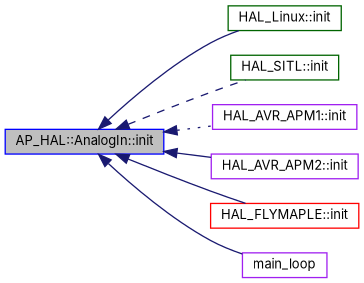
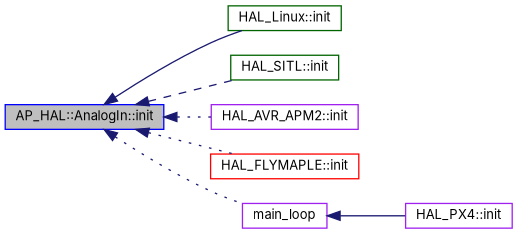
(285, 117) -> none
(194, 155) -> (194, 117)
(187, 182) -> (191, 143)
(171, 215) -> (177, 174)
none -> (459, 216)
